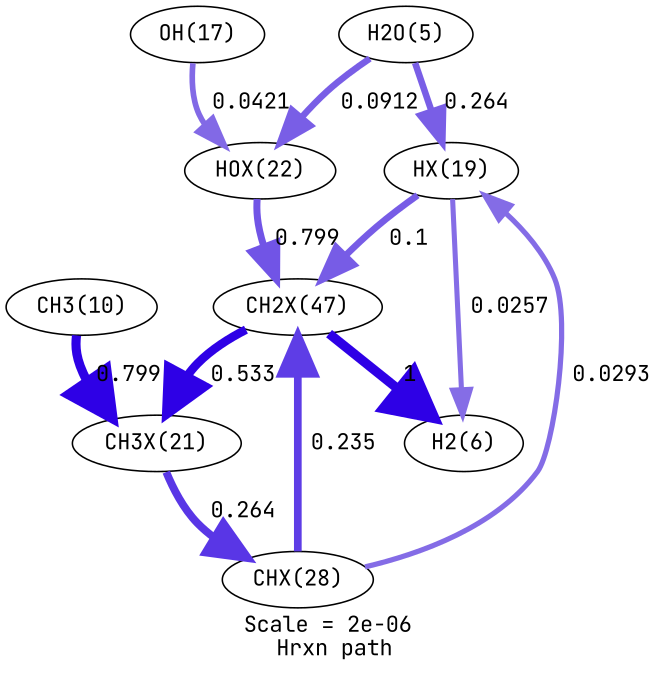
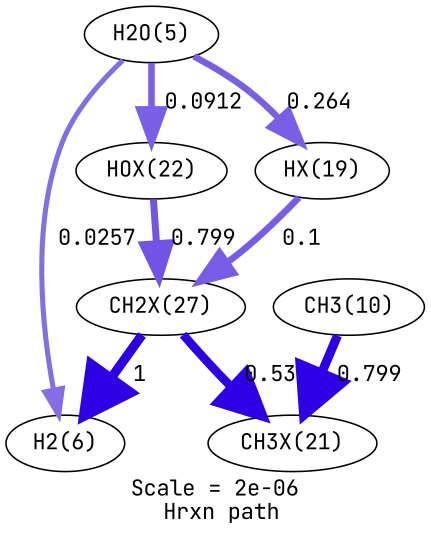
(198, 34) -> none
(457, 294) -> (45, 214)
(298, 307) -> (161, 307)
(298, 580) -> none
